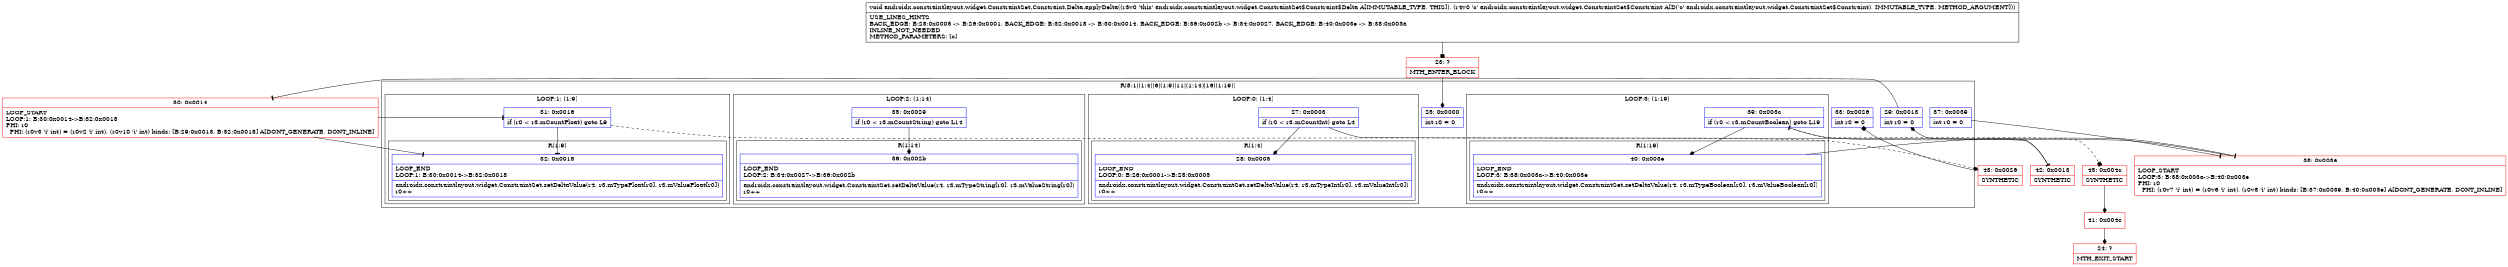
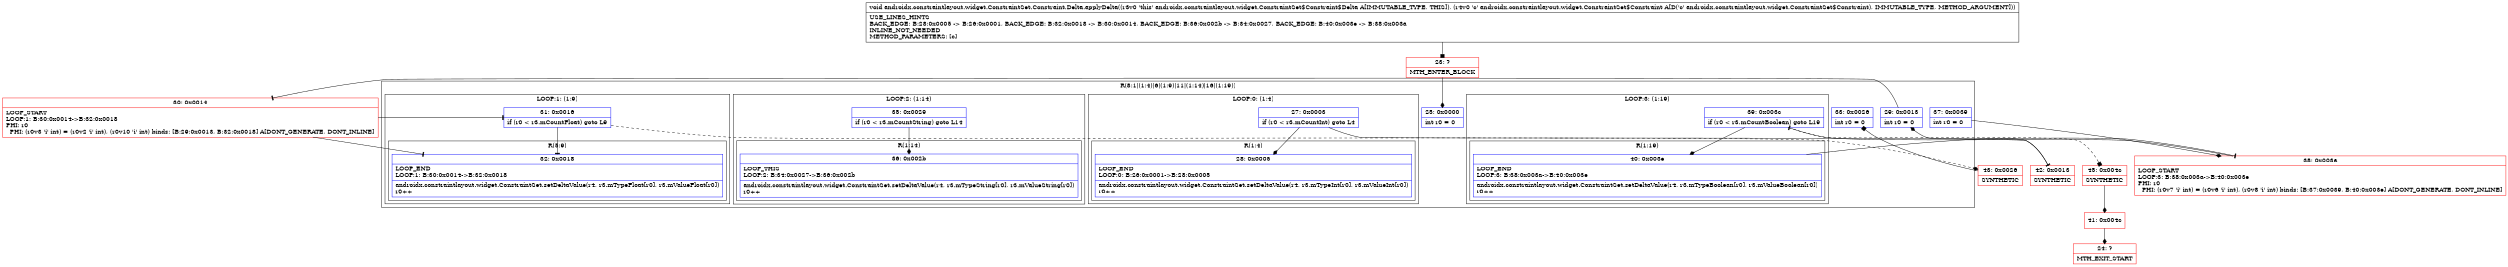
(2096, 136) -> (2096, 136)
(557, 146) -> (557, 146)
(761, 169) -> (762, 169)
